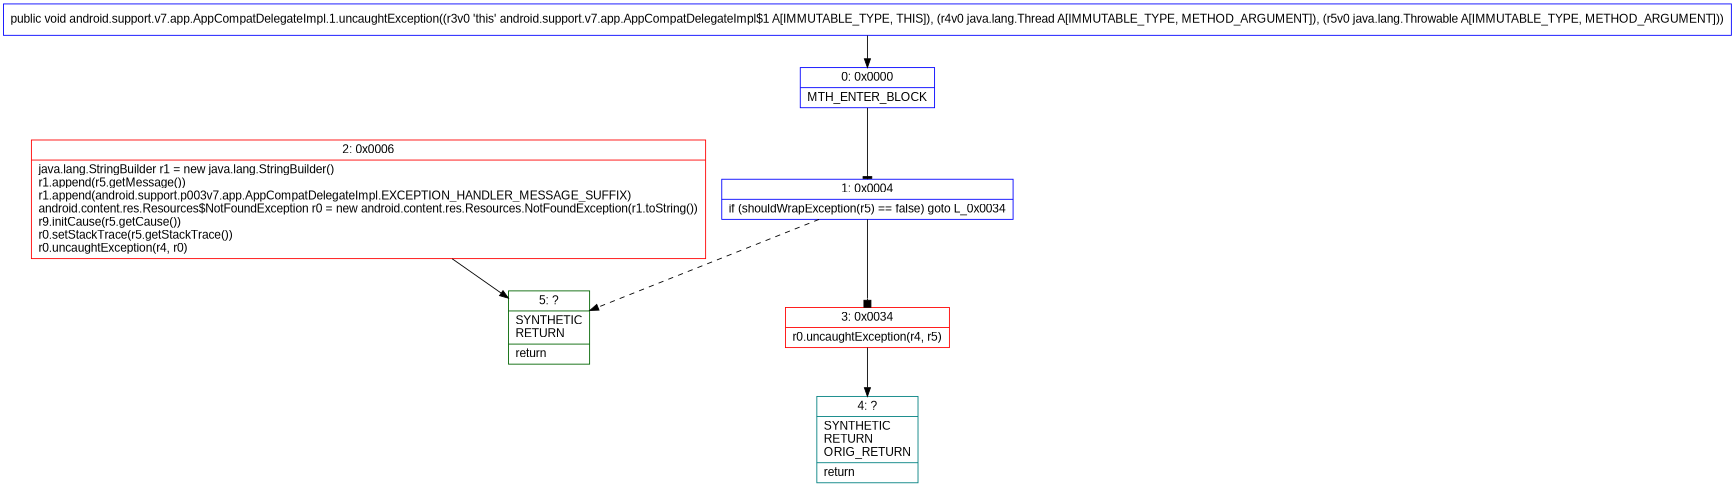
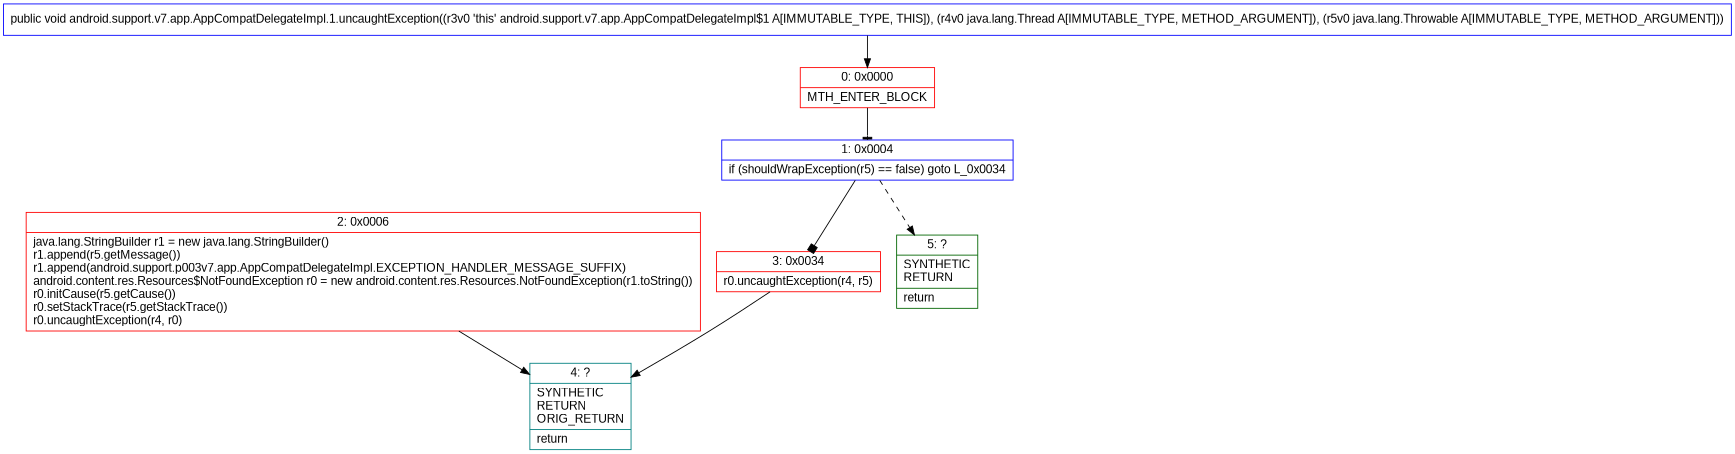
(867, 88) -> (867, 88)
(110, 222) -> (105, 294)
(477, 276) -> (490, 350)
